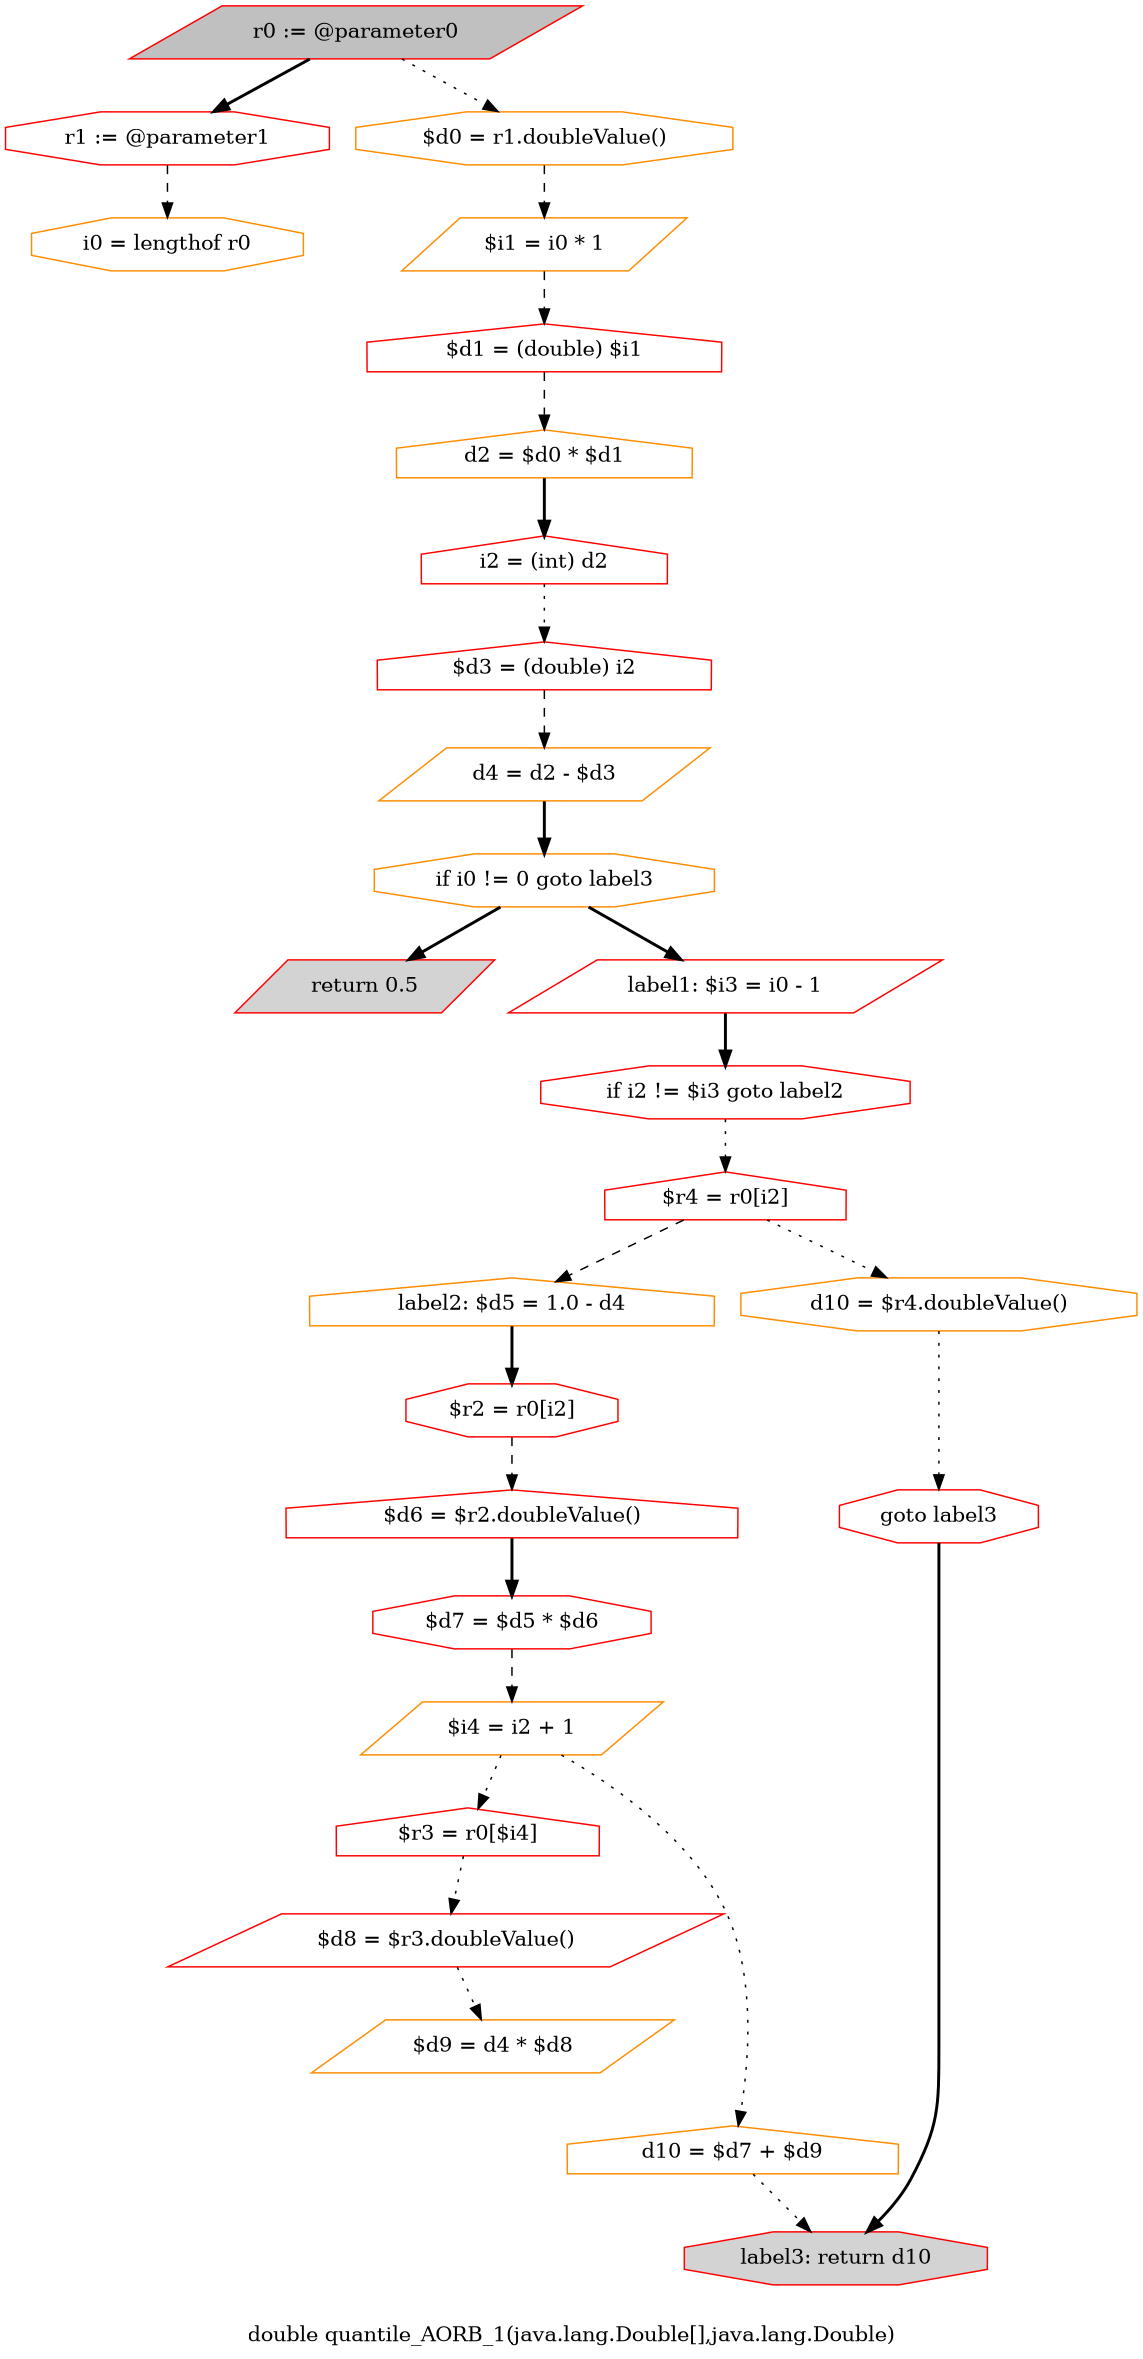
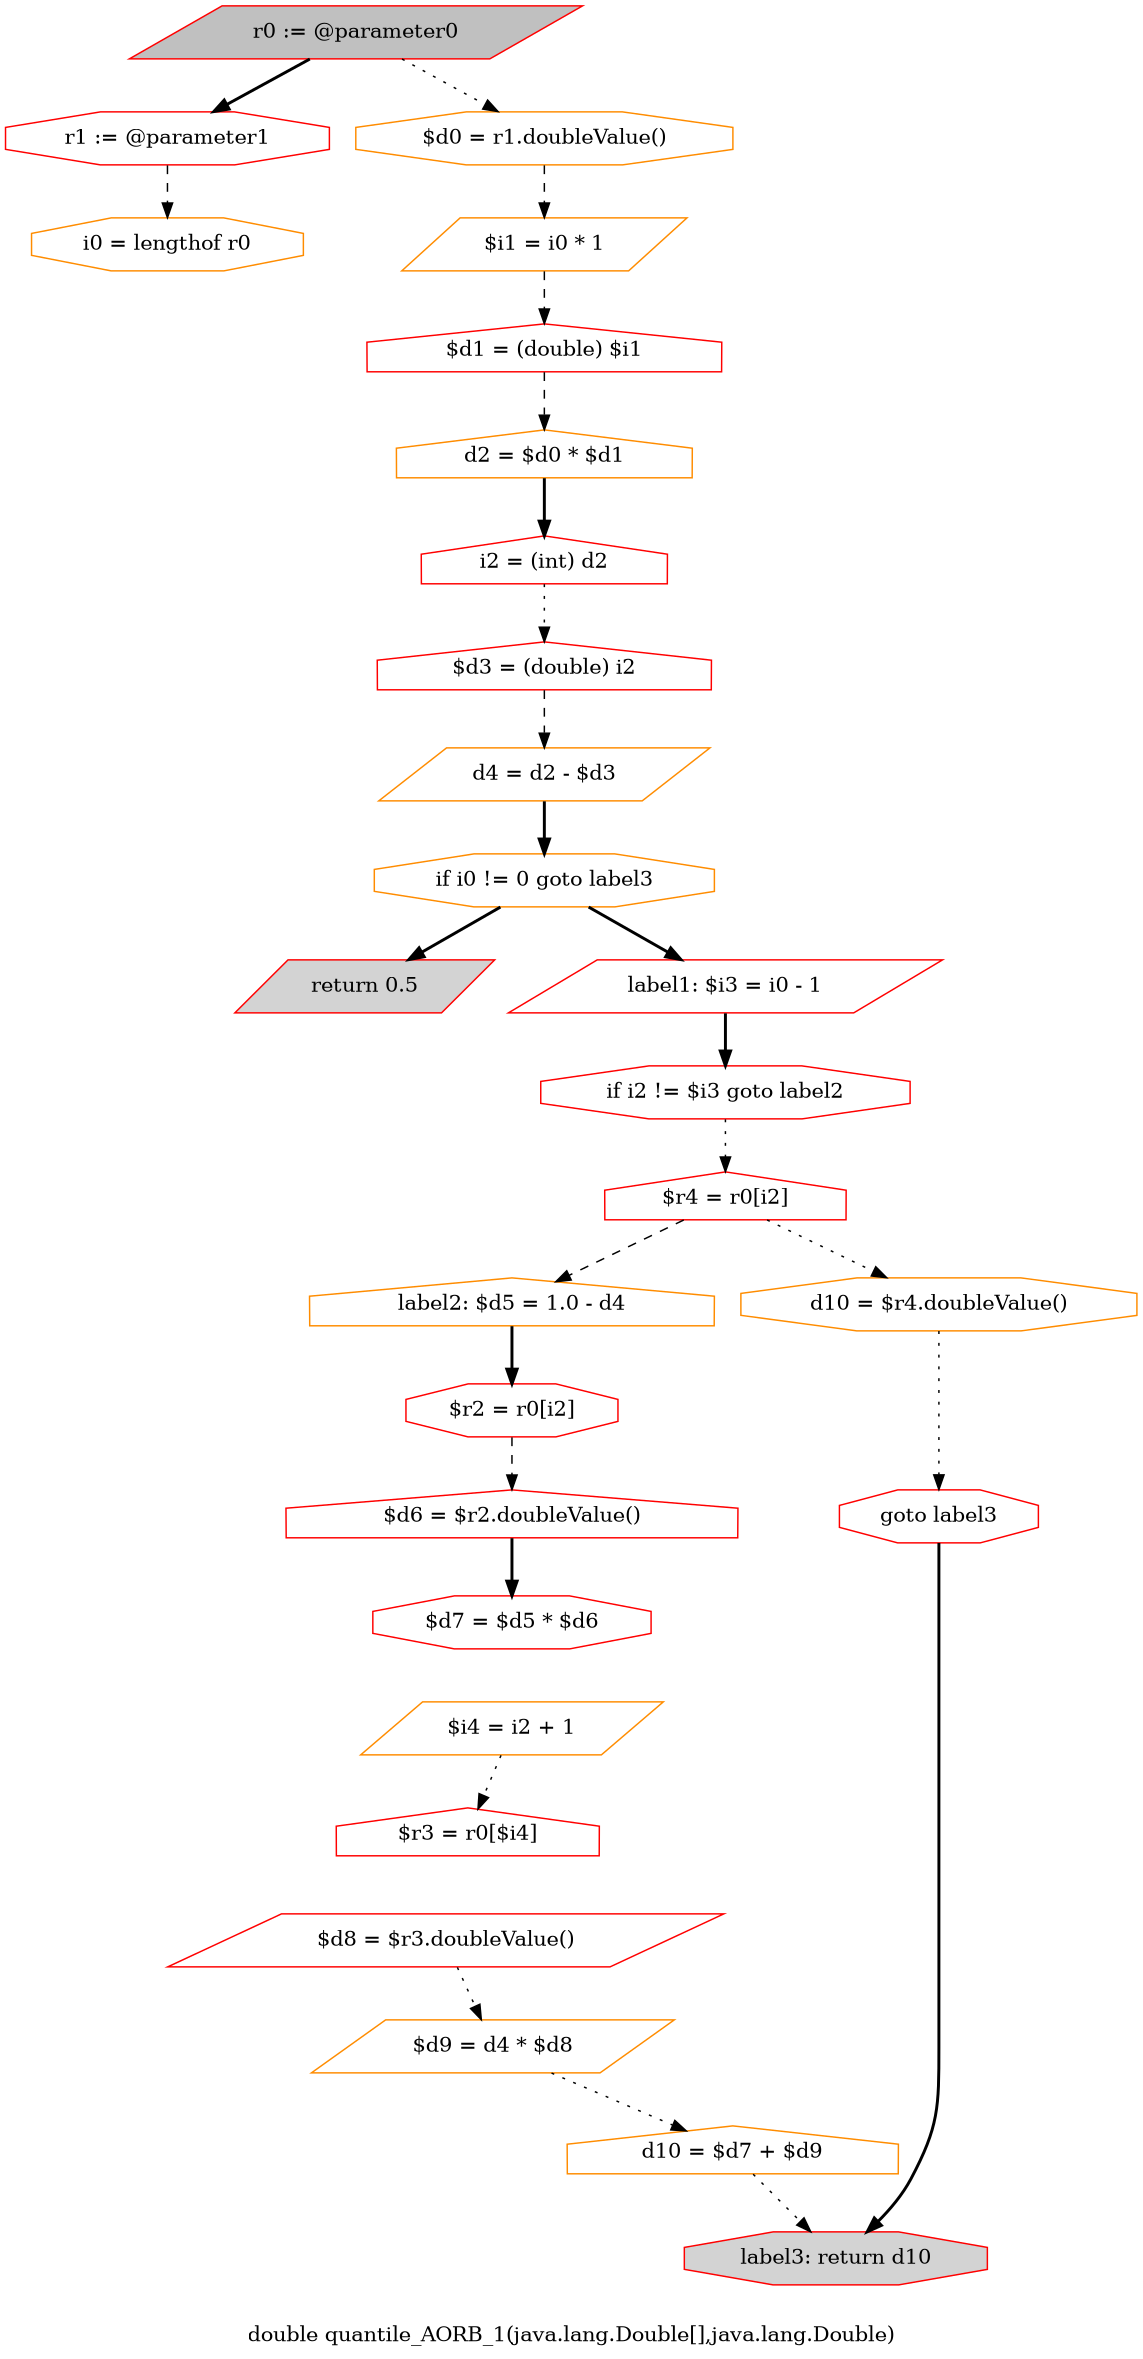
(512, 1668) -> none
(459, 1878) -> none
(719, 1900) -> (612, 2099)
